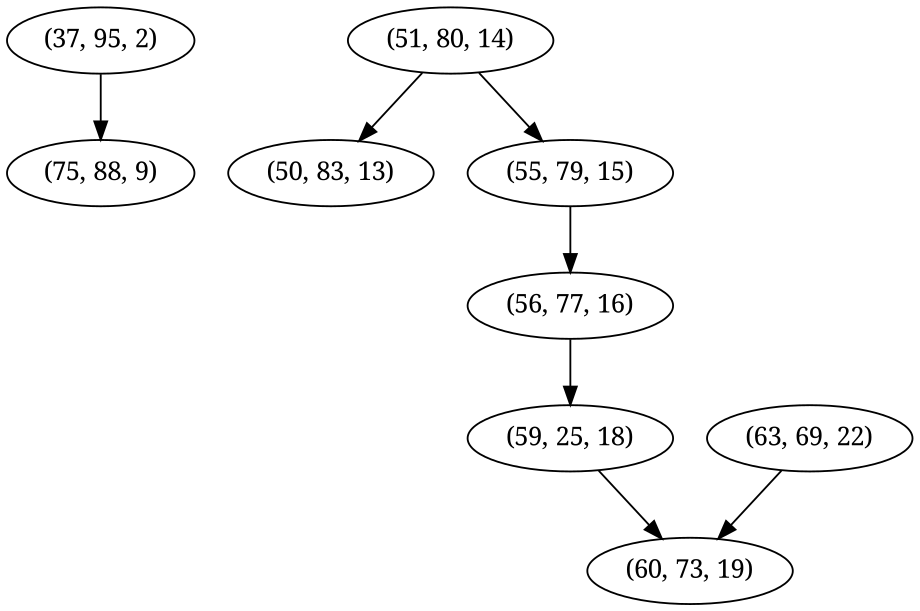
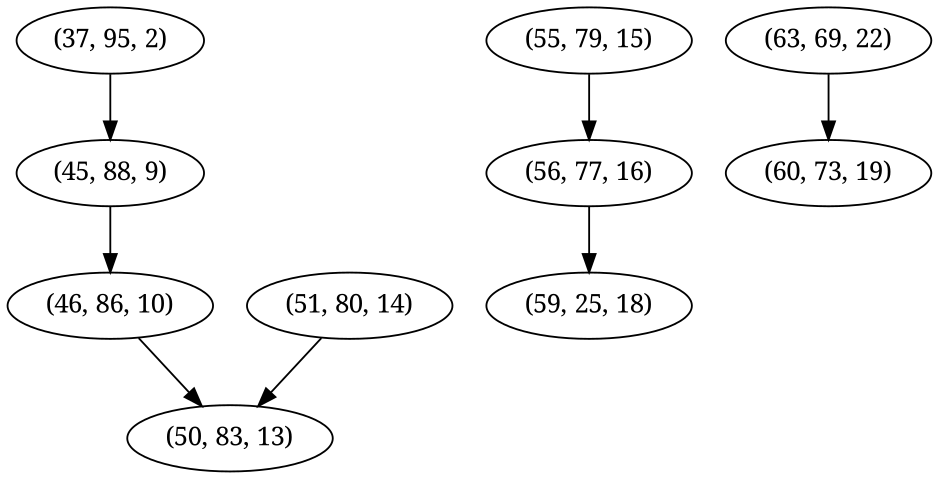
(504, 100) -> none
(101, 173) -> (110, 173)
none -> (110, 306)
(624, 498) -> none
